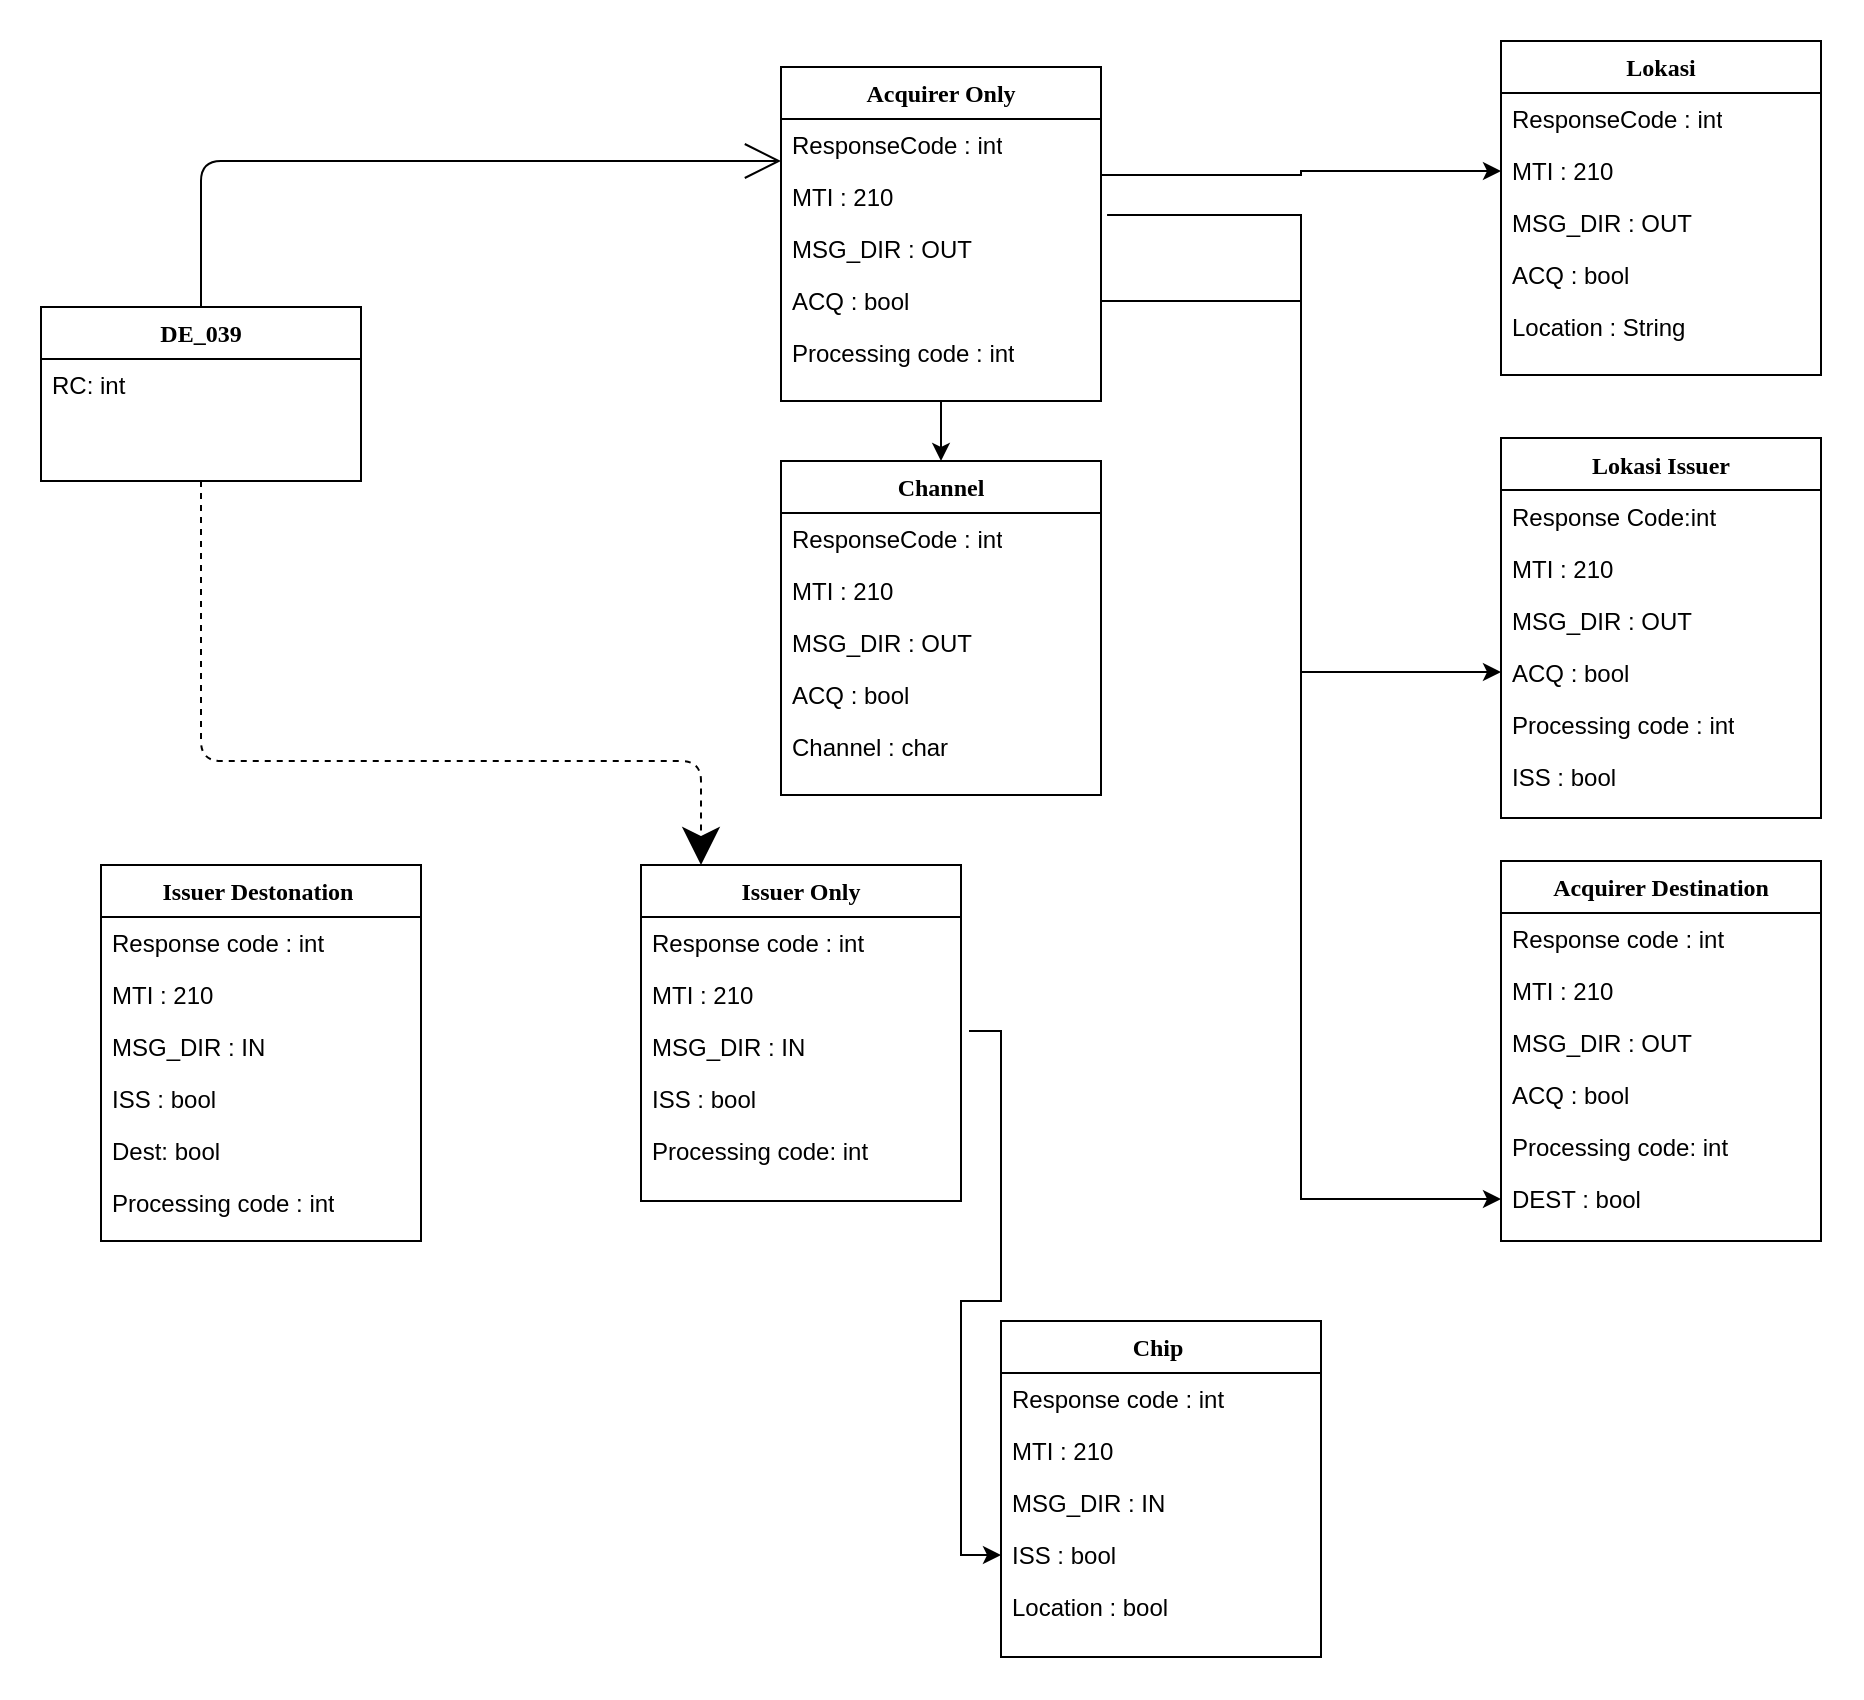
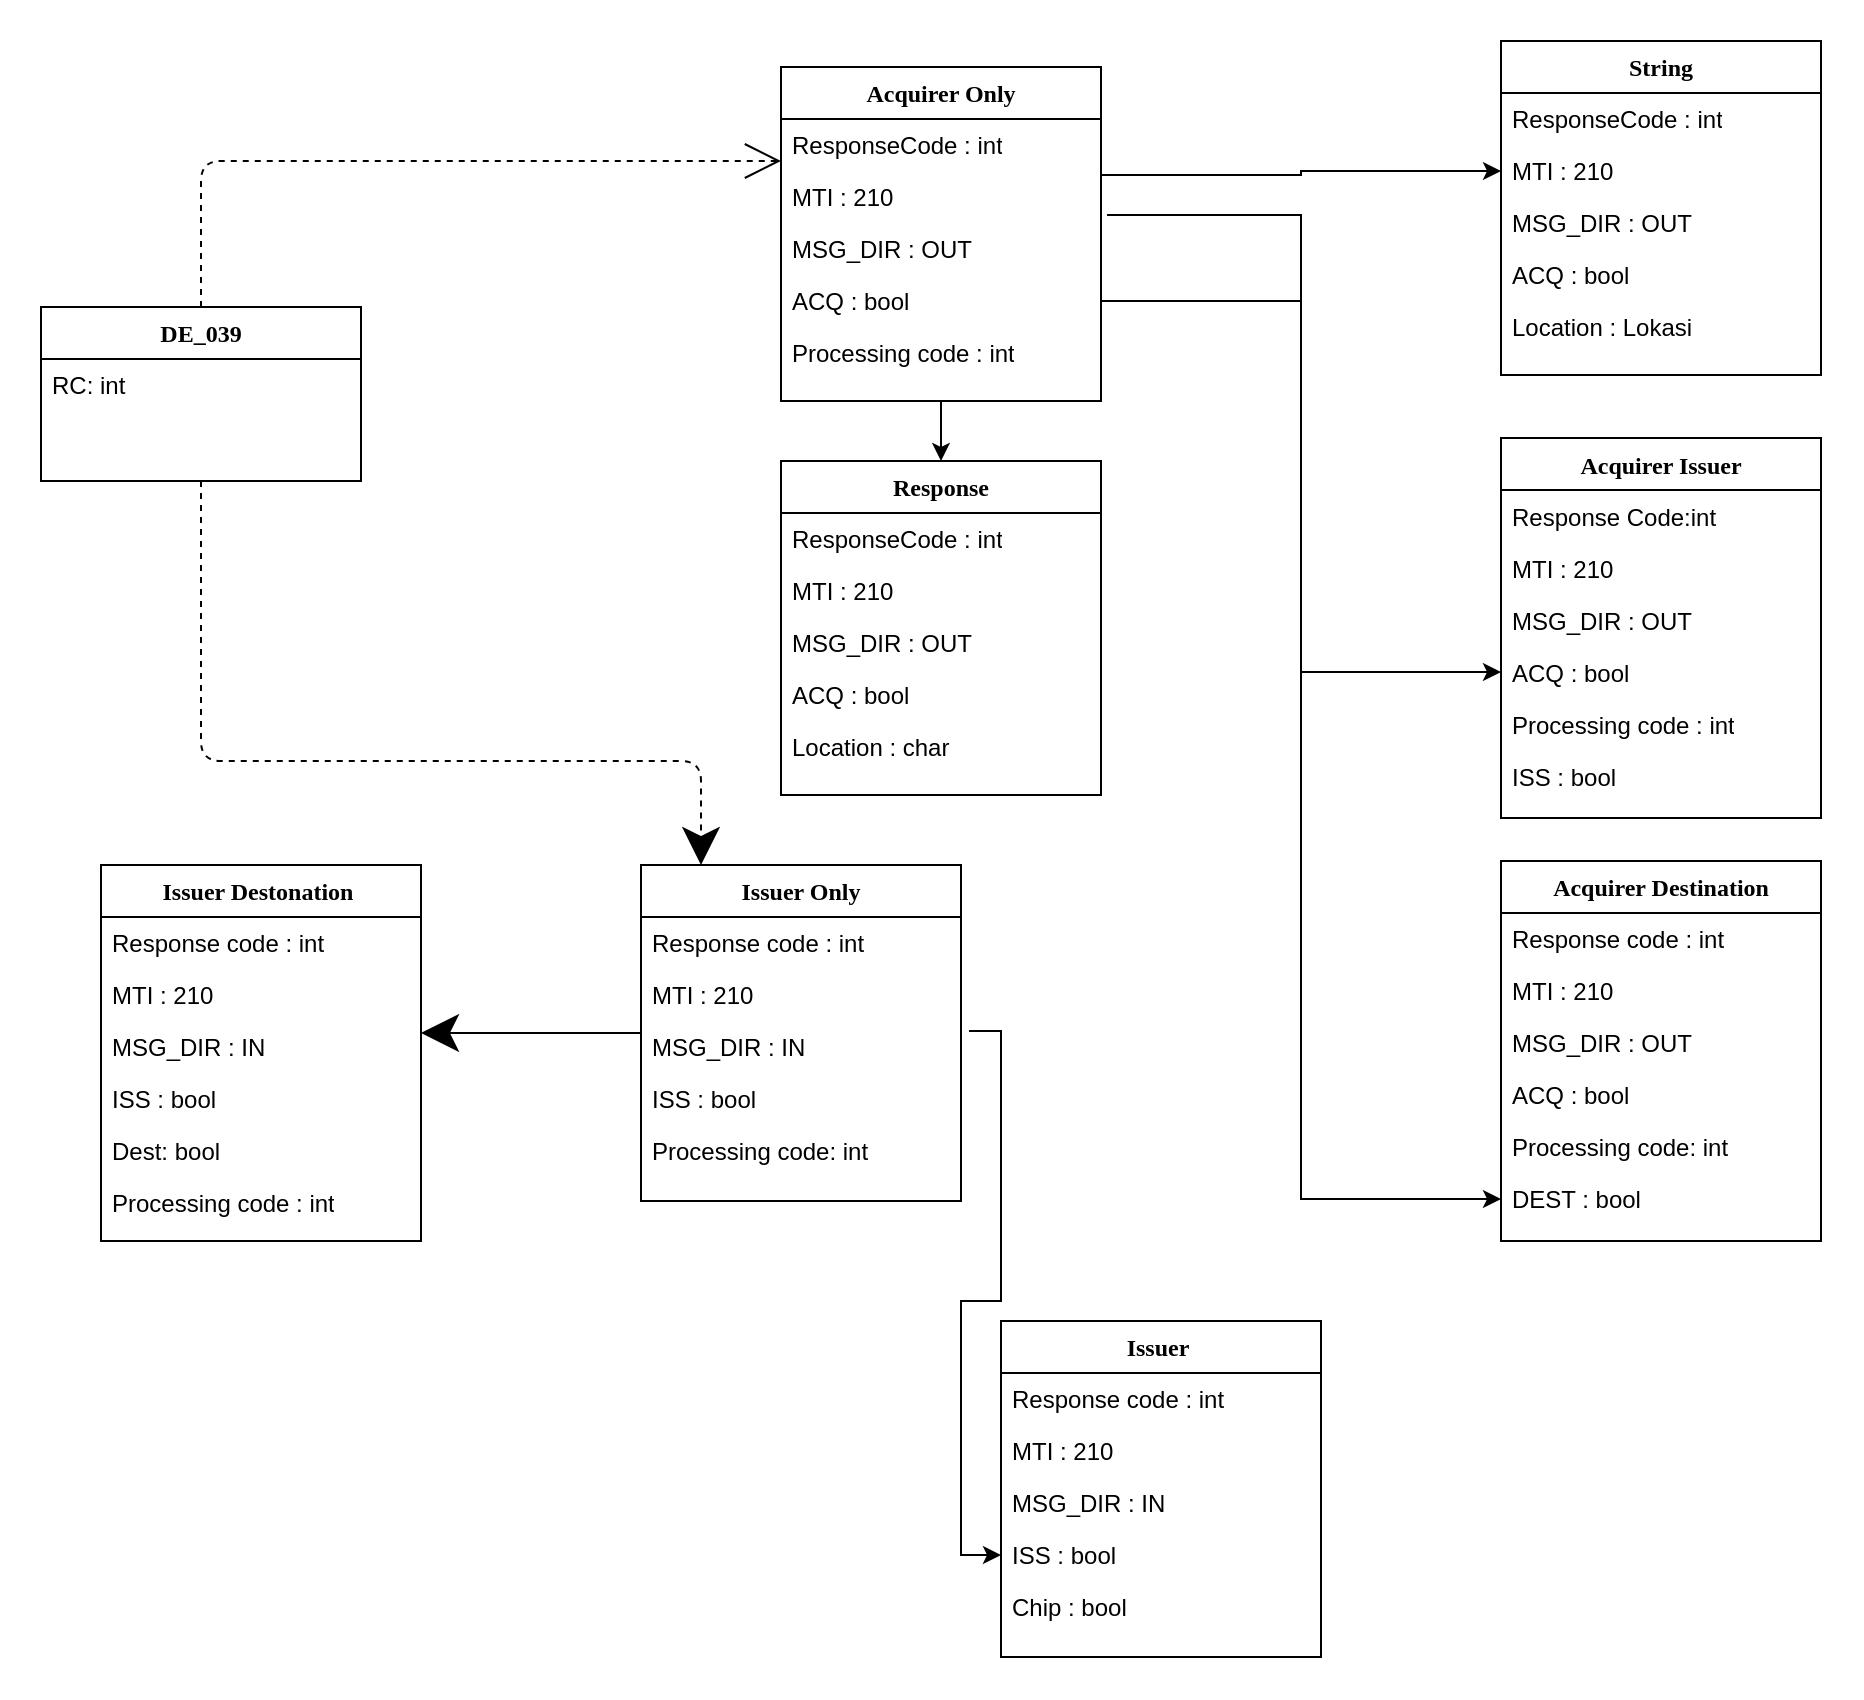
(1662, 69) -> (1662, 69)
(422, 161) -> (422, 161)
(1612, 329) -> (1612, 329)
(1662, 467) -> (1662, 467)
(942, 489) -> (942, 489)
(875, 749) -> (881, 749)
none -> (545, 1033)
(1162, 1349) -> (1162, 1349)
(1098, 1609) -> (1071, 1609)
